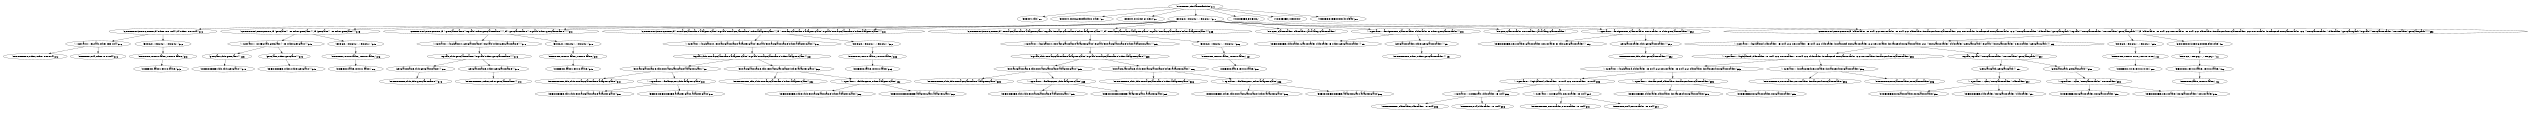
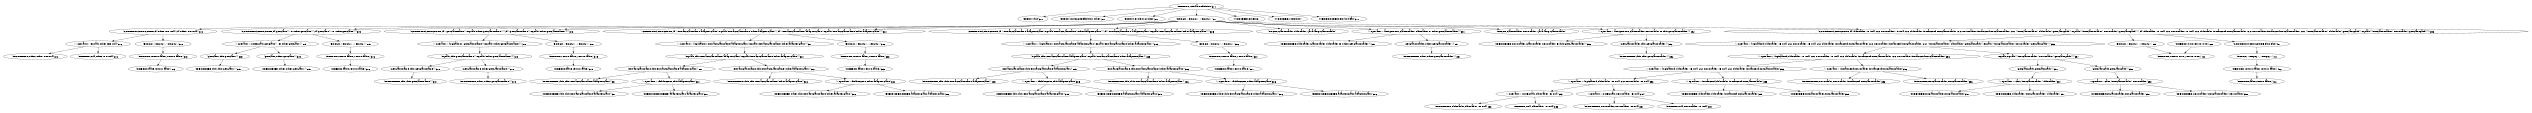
(2135, 62) -> (2188, 50)
